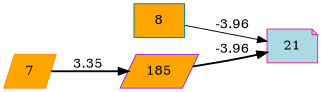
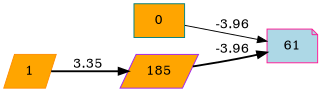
(159, 21) -> (159, 21)
(292, 46) -> (292, 46)
(30, 71) -> (30, 71)
